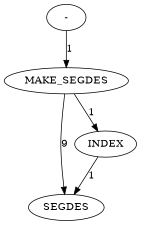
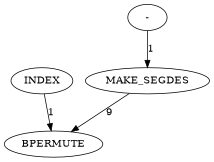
(84, 110) -> none
(66, 207) -> (54, 144)
